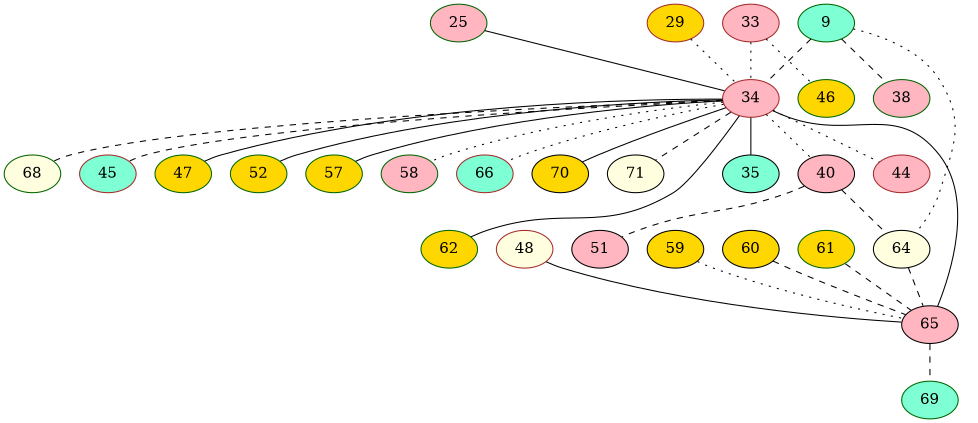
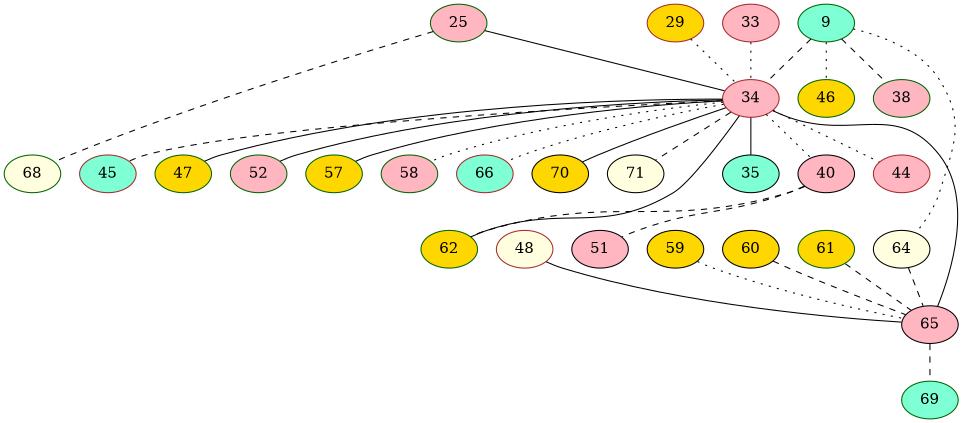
(784, 56) -> (826, 61)
(303, 124) -> (242, 92)
(259, 174) -> (259, 174)
(864, 211) -> (655, 211)
